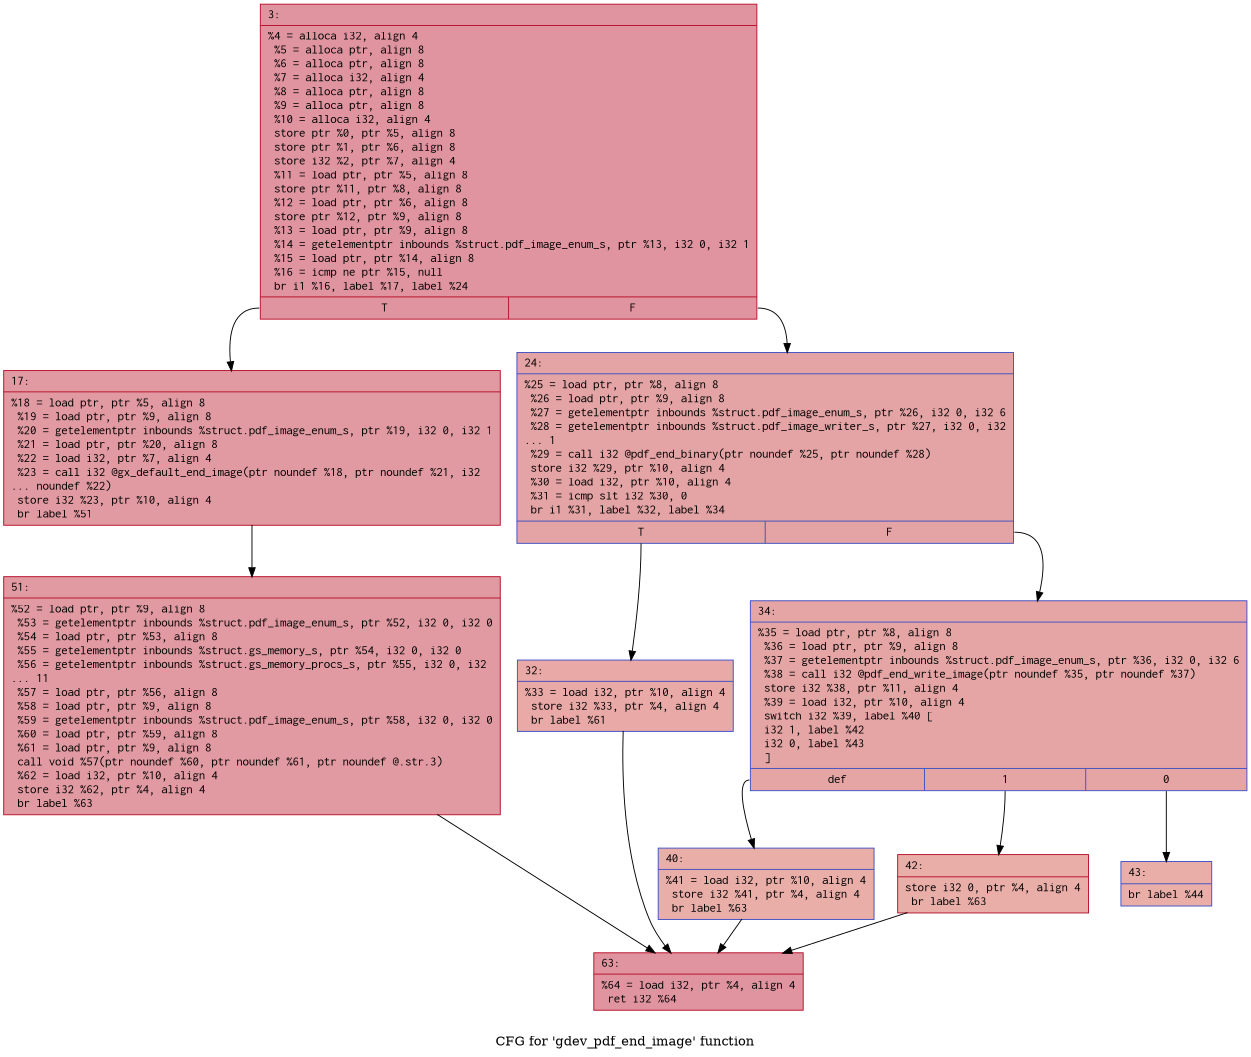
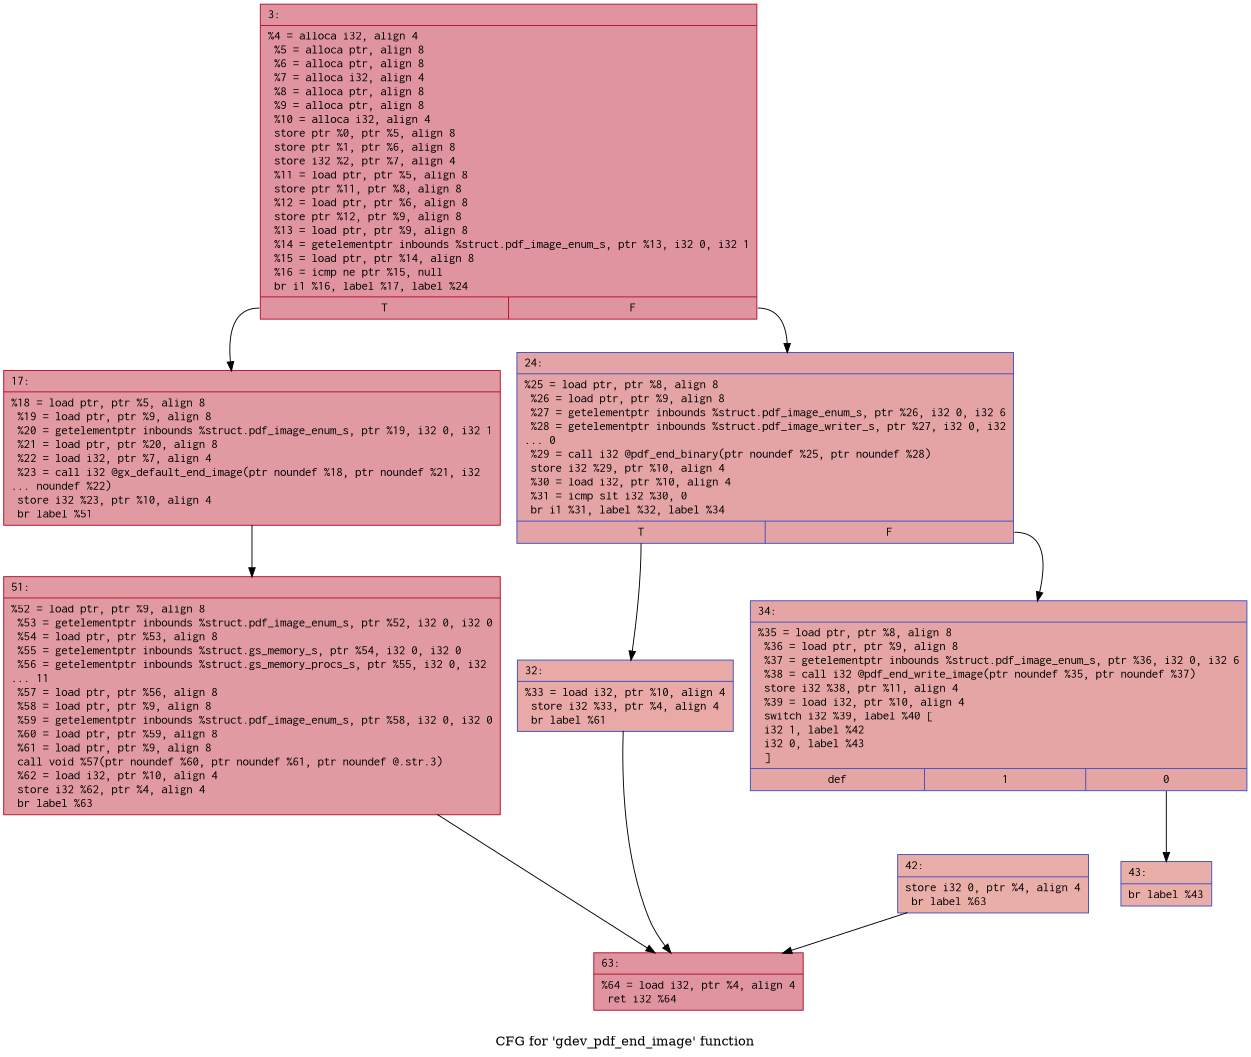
(540, 440) -> (540, 440)
(1004, 818) -> none
(766, 884) -> none
(993, 884) -> (993, 884)
(1166, 894) -> (1166, 894)
